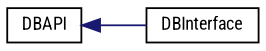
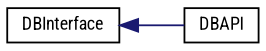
(123, 25) -> (161, 25)
